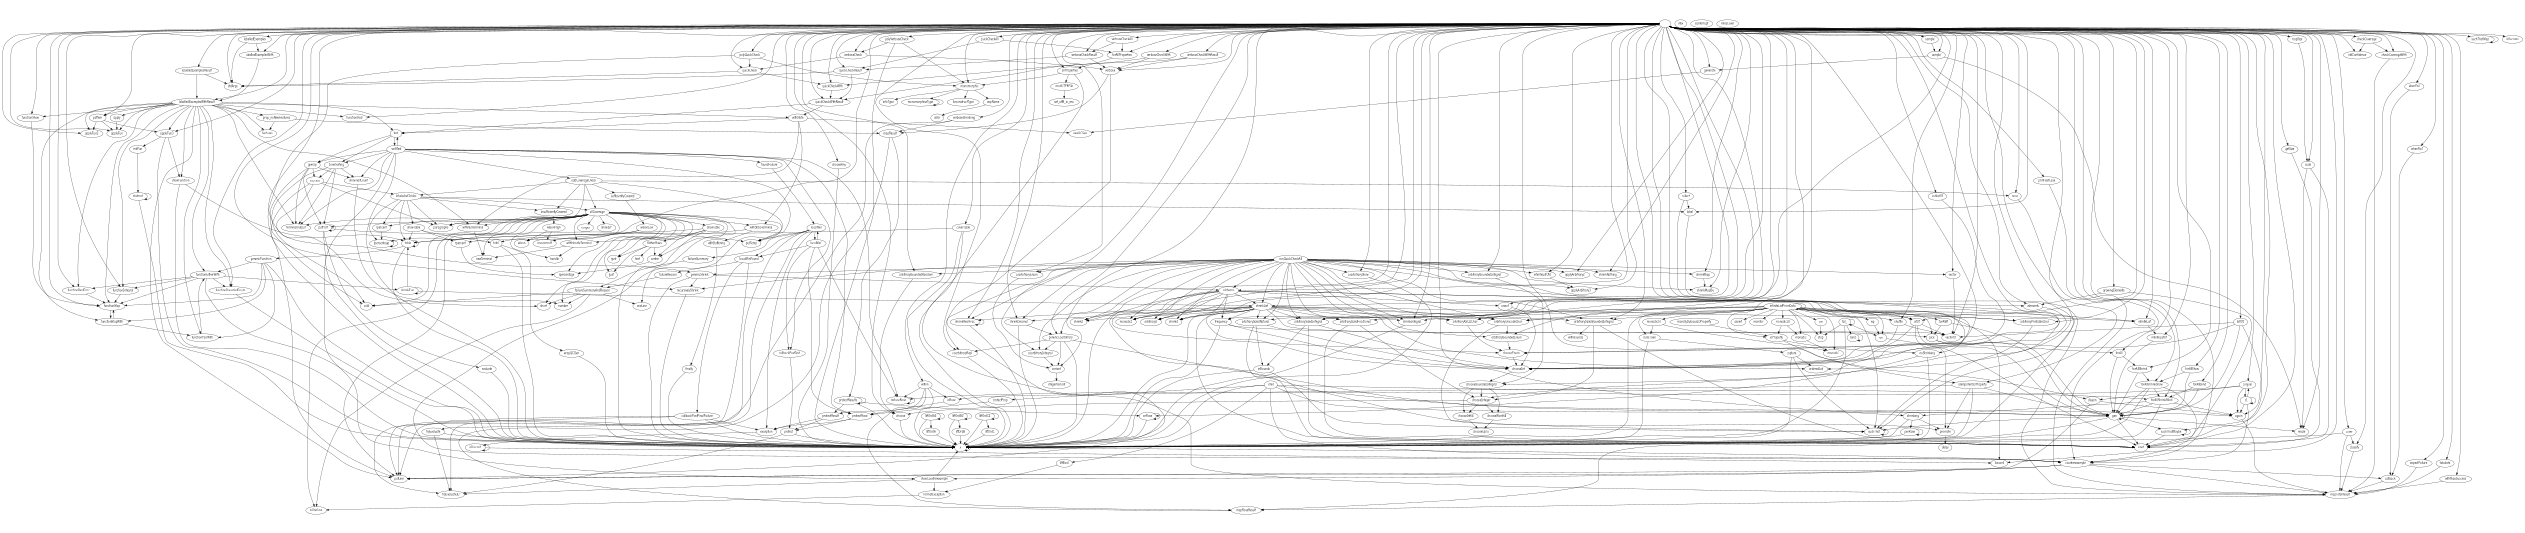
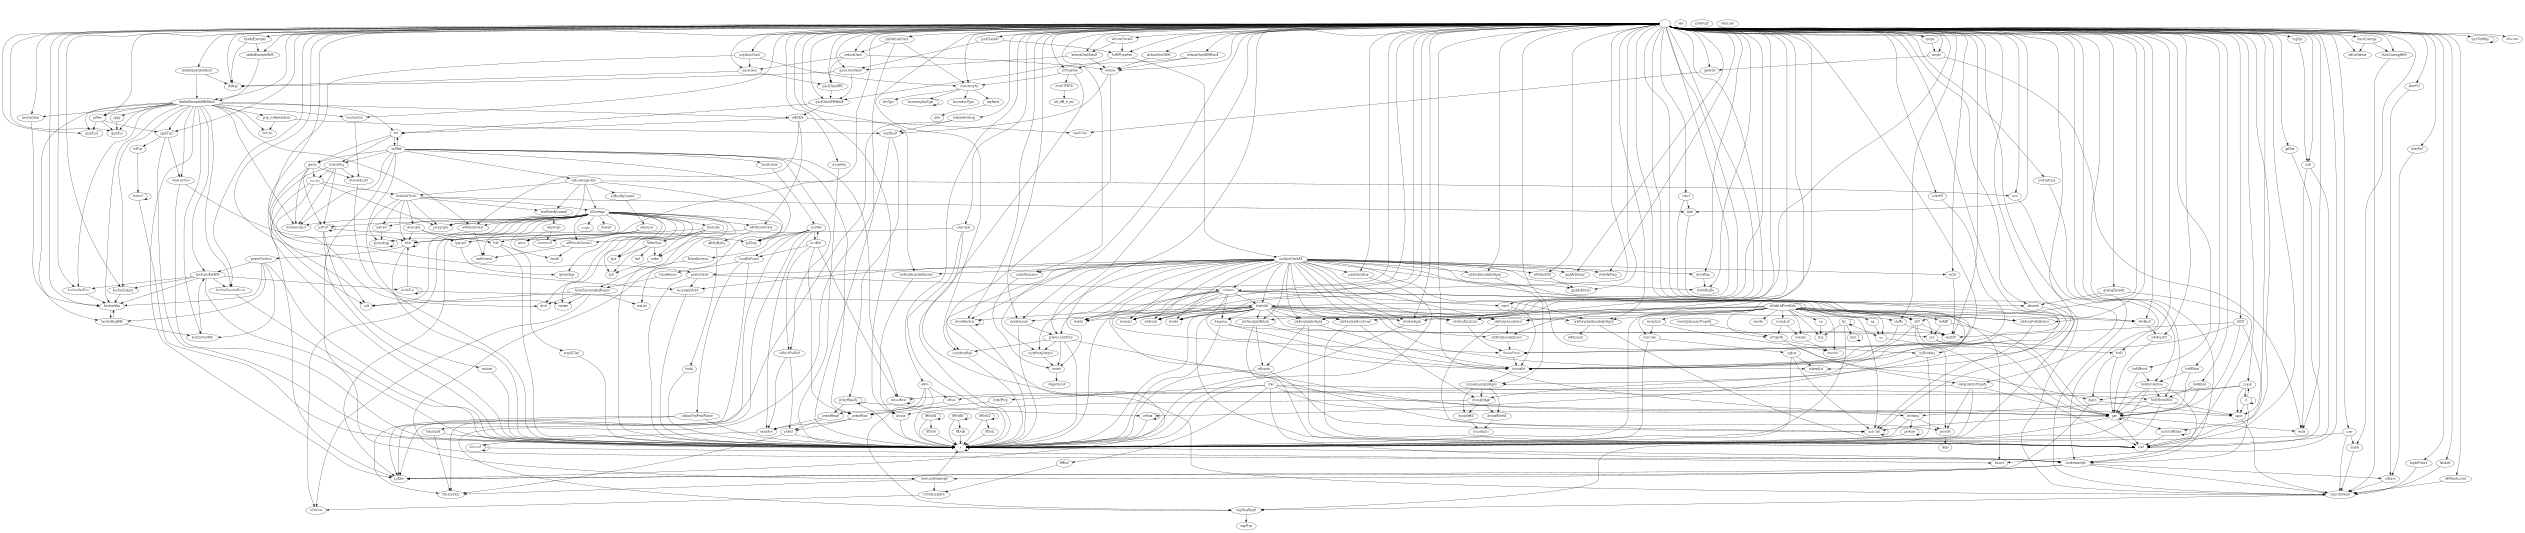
(998, 71) -> (832, 66)
none -> (1204, 157)
(375, 162) -> (357, 148)
(615, 269) -> (631, 268)
(1738, 322) -> none
(2128, 360) -> (2099, 372)
(1584, 381) -> none
(913, 392) -> none
(734, 425) -> (776, 391)
none -> (1246, 526)
